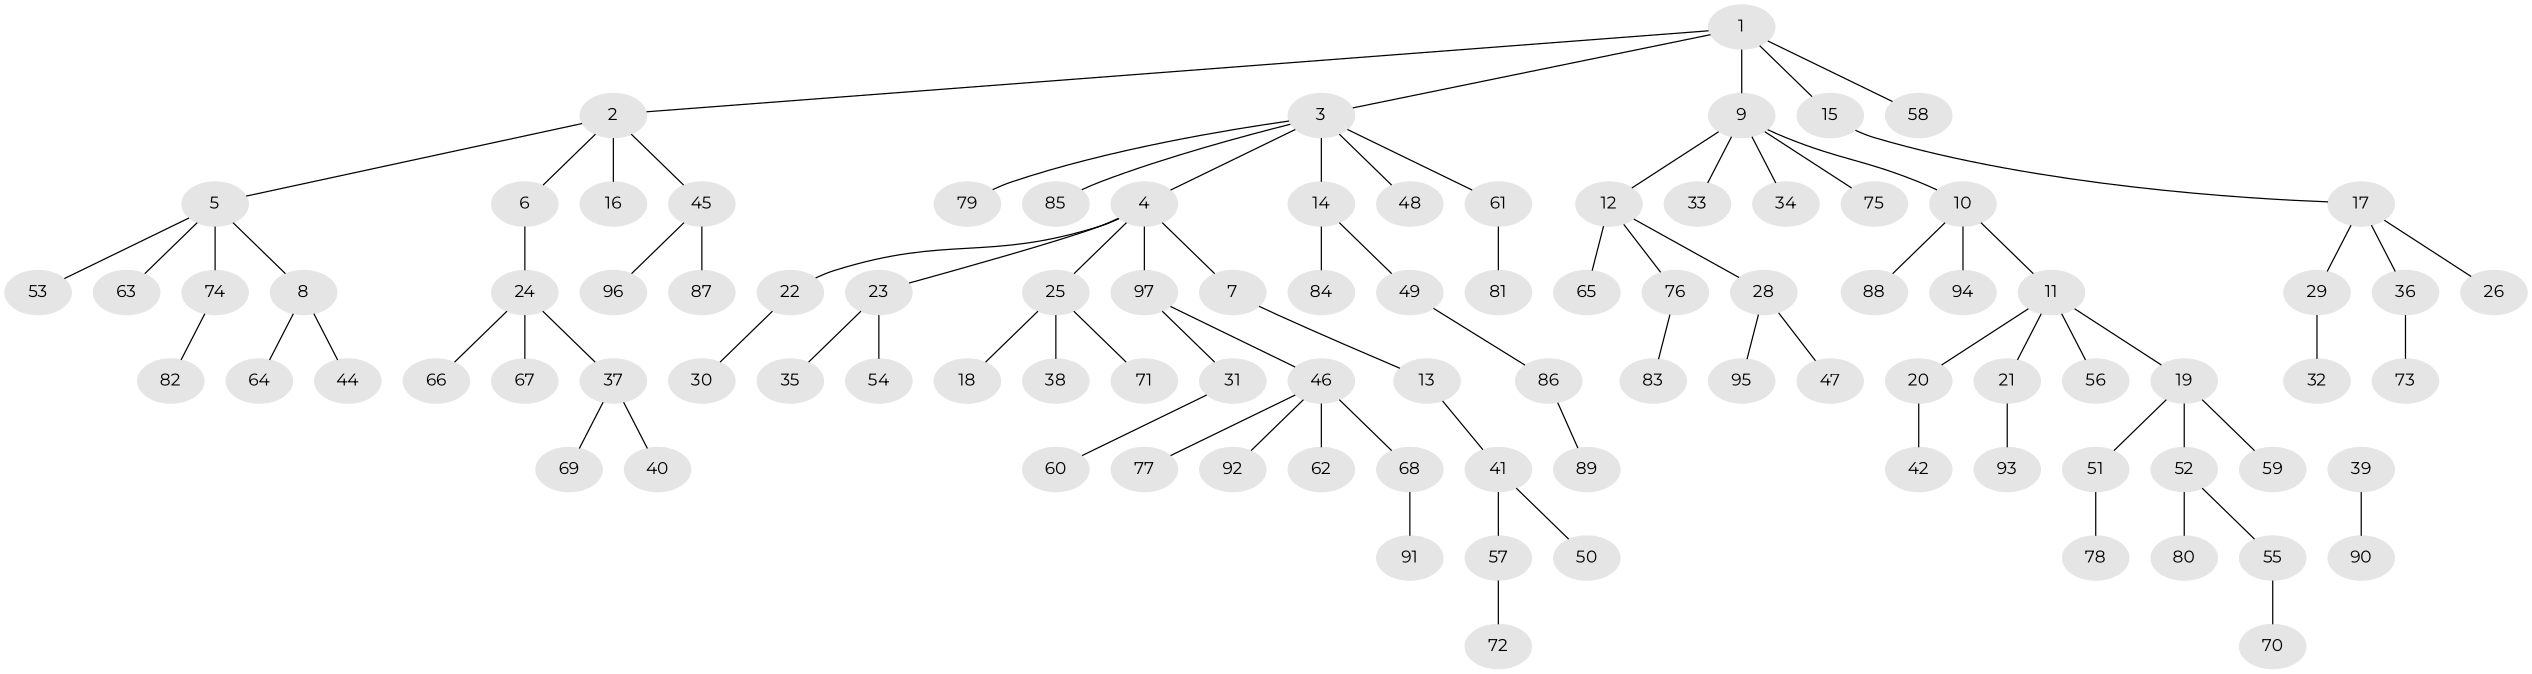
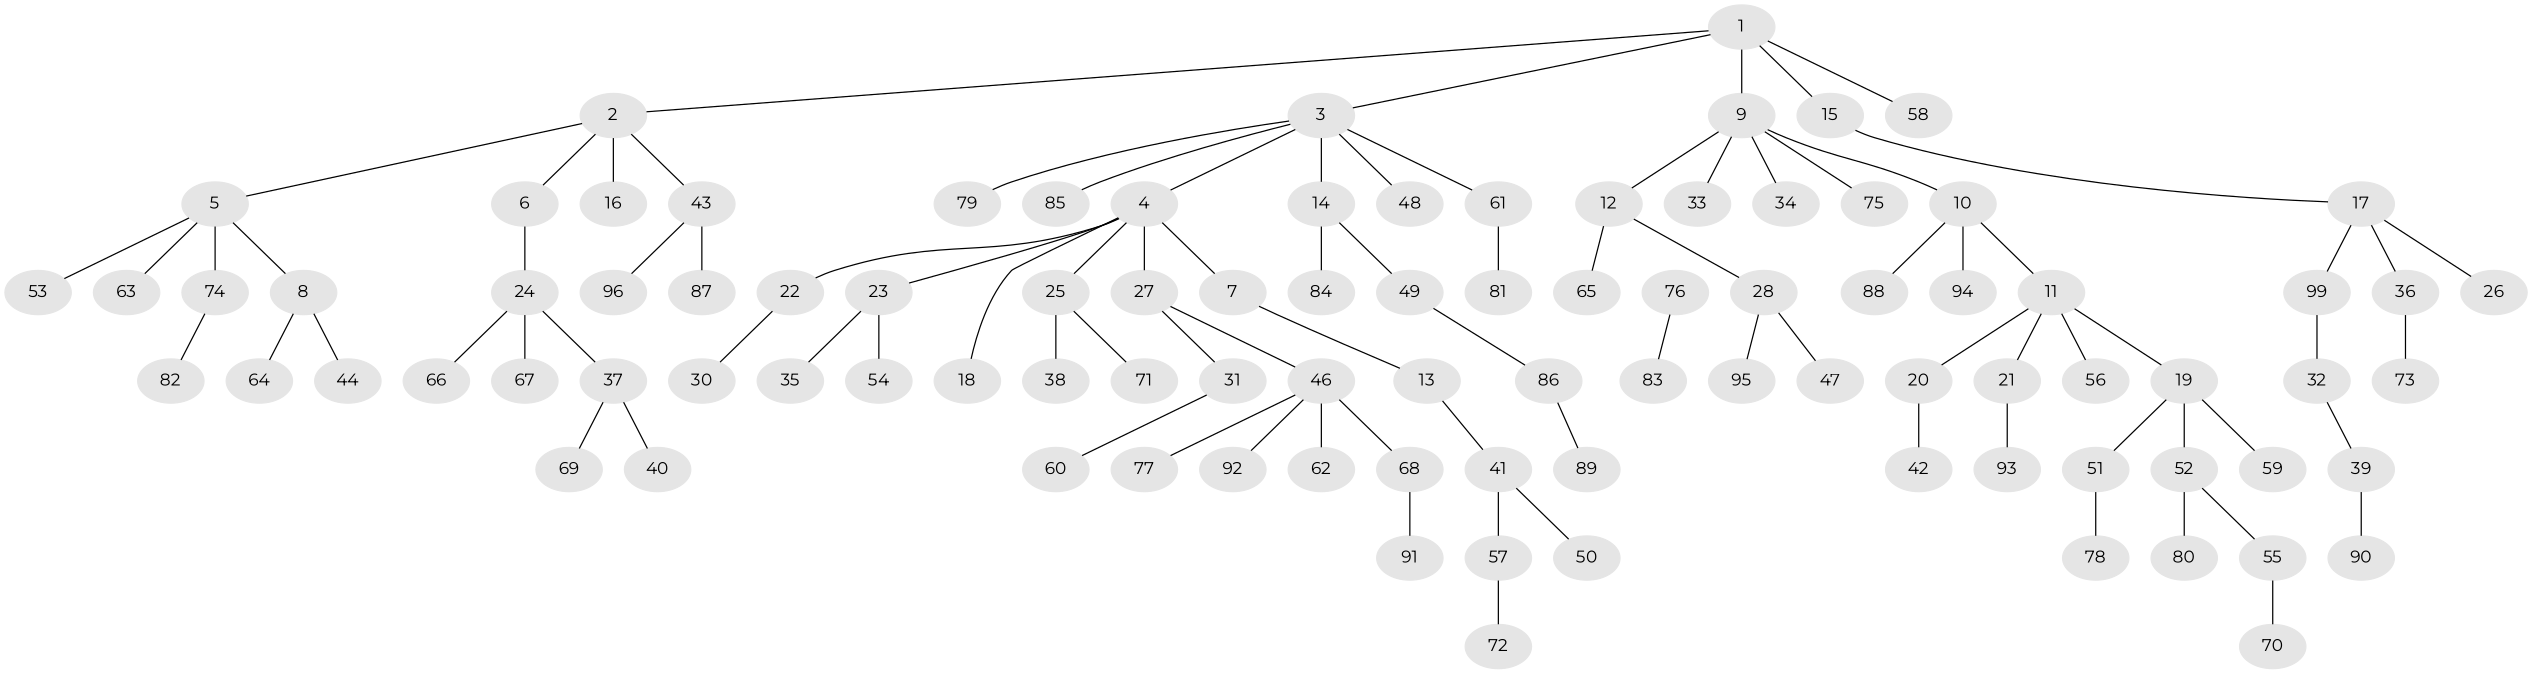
(702, 204) -> (702, 204)
(1642, 248) -> none
(1144, 293) -> (1144, 293)
(2317, 293) -> (2317, 293)
(1012, 337) -> (1021, 265)
none -> (2339, 425)
